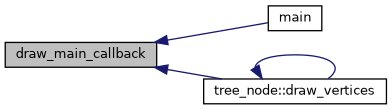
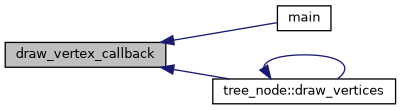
(81, 55) -> (86, 55)
